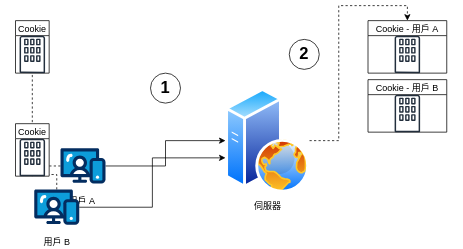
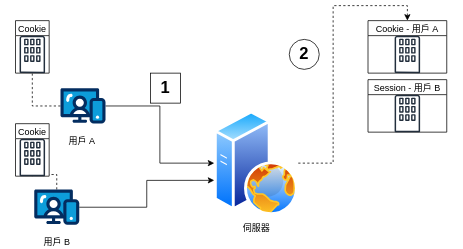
(165, 88) -> (165, 88)
(407, 88) -> (407, 88)
(267, 141) -> (256, 163)
(83, 166) -> (83, 106)
